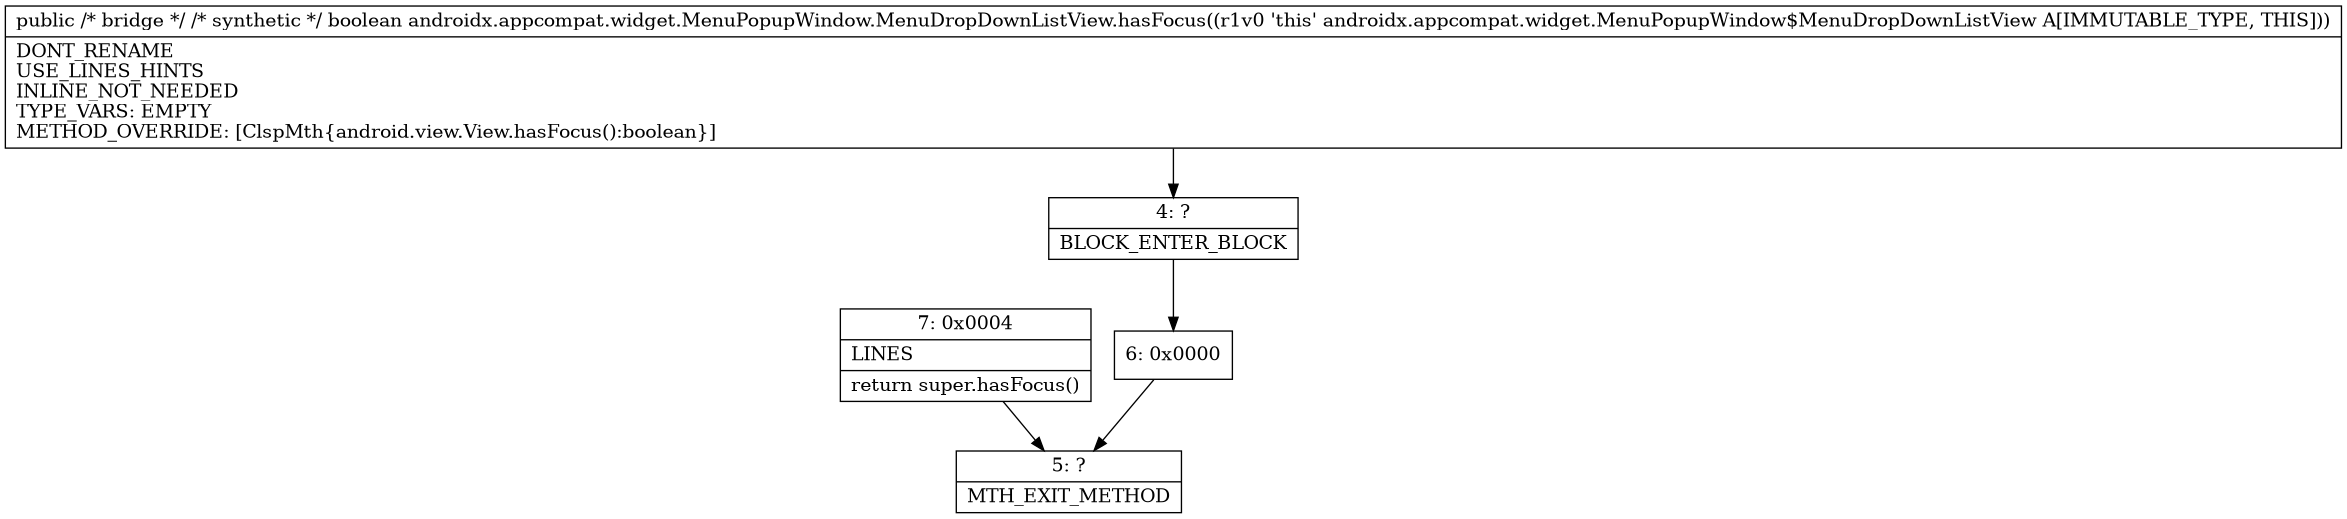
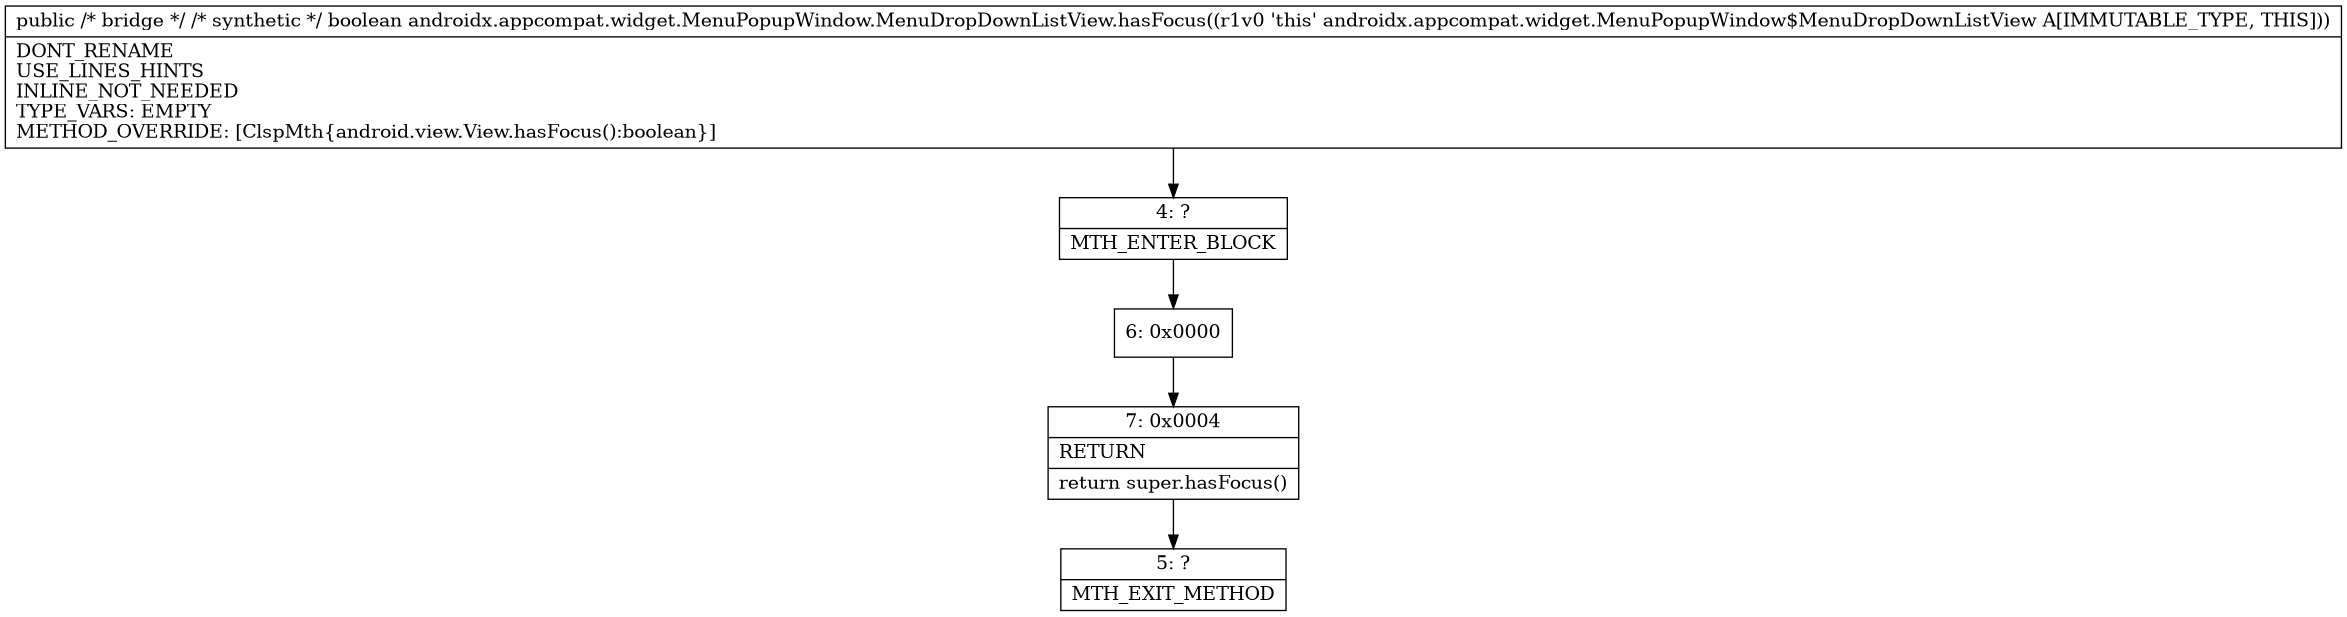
(1173, 243) -> (1173, 243)
(883, 355) -> (1102, 452)
(1128, 410) -> (1173, 375)
